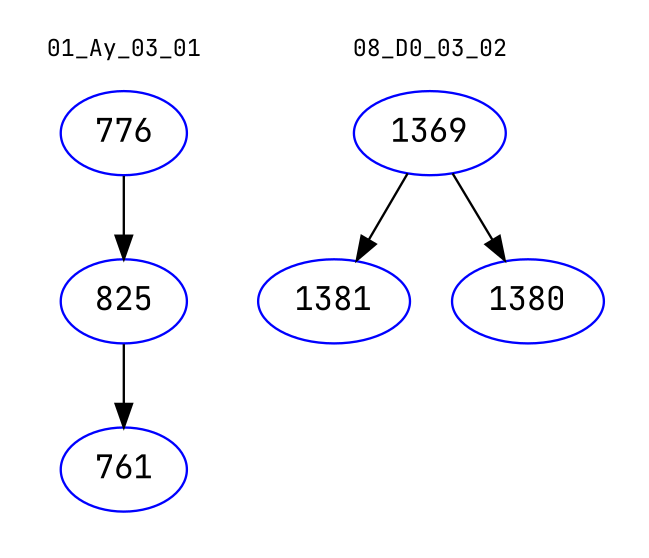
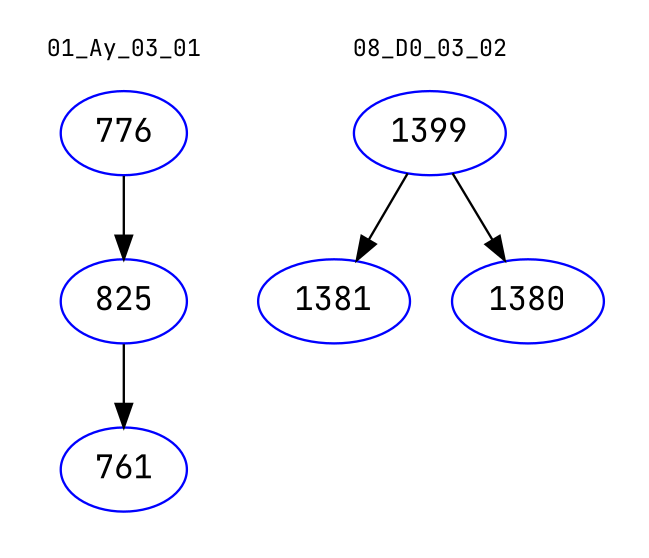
(430, 133) -> (430, 133)
